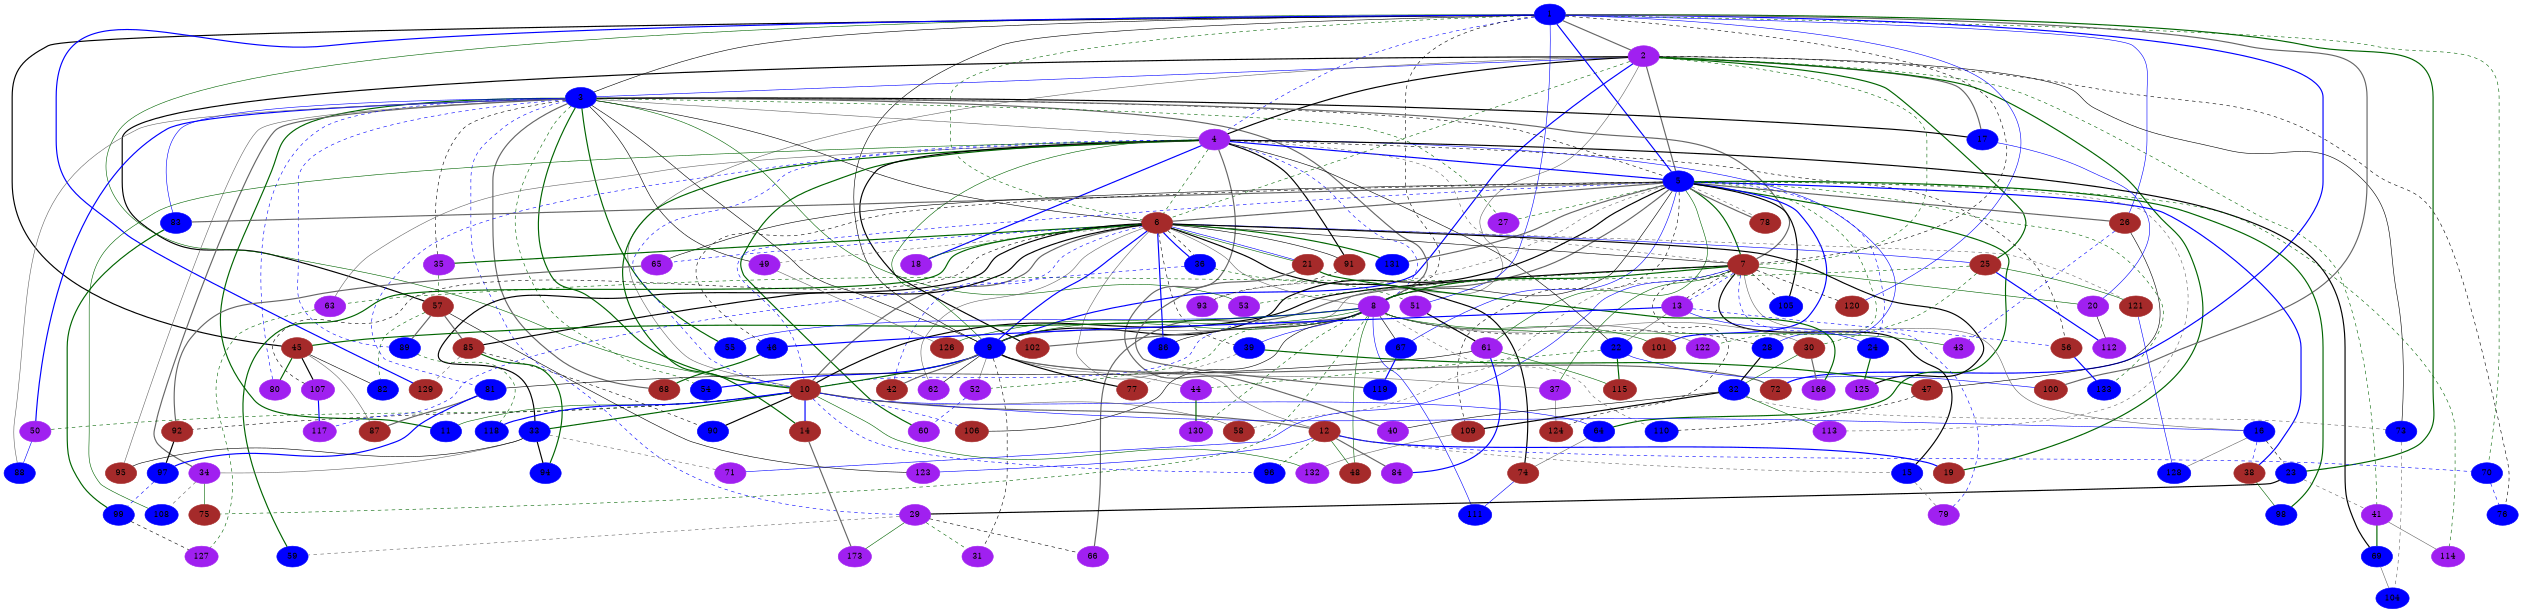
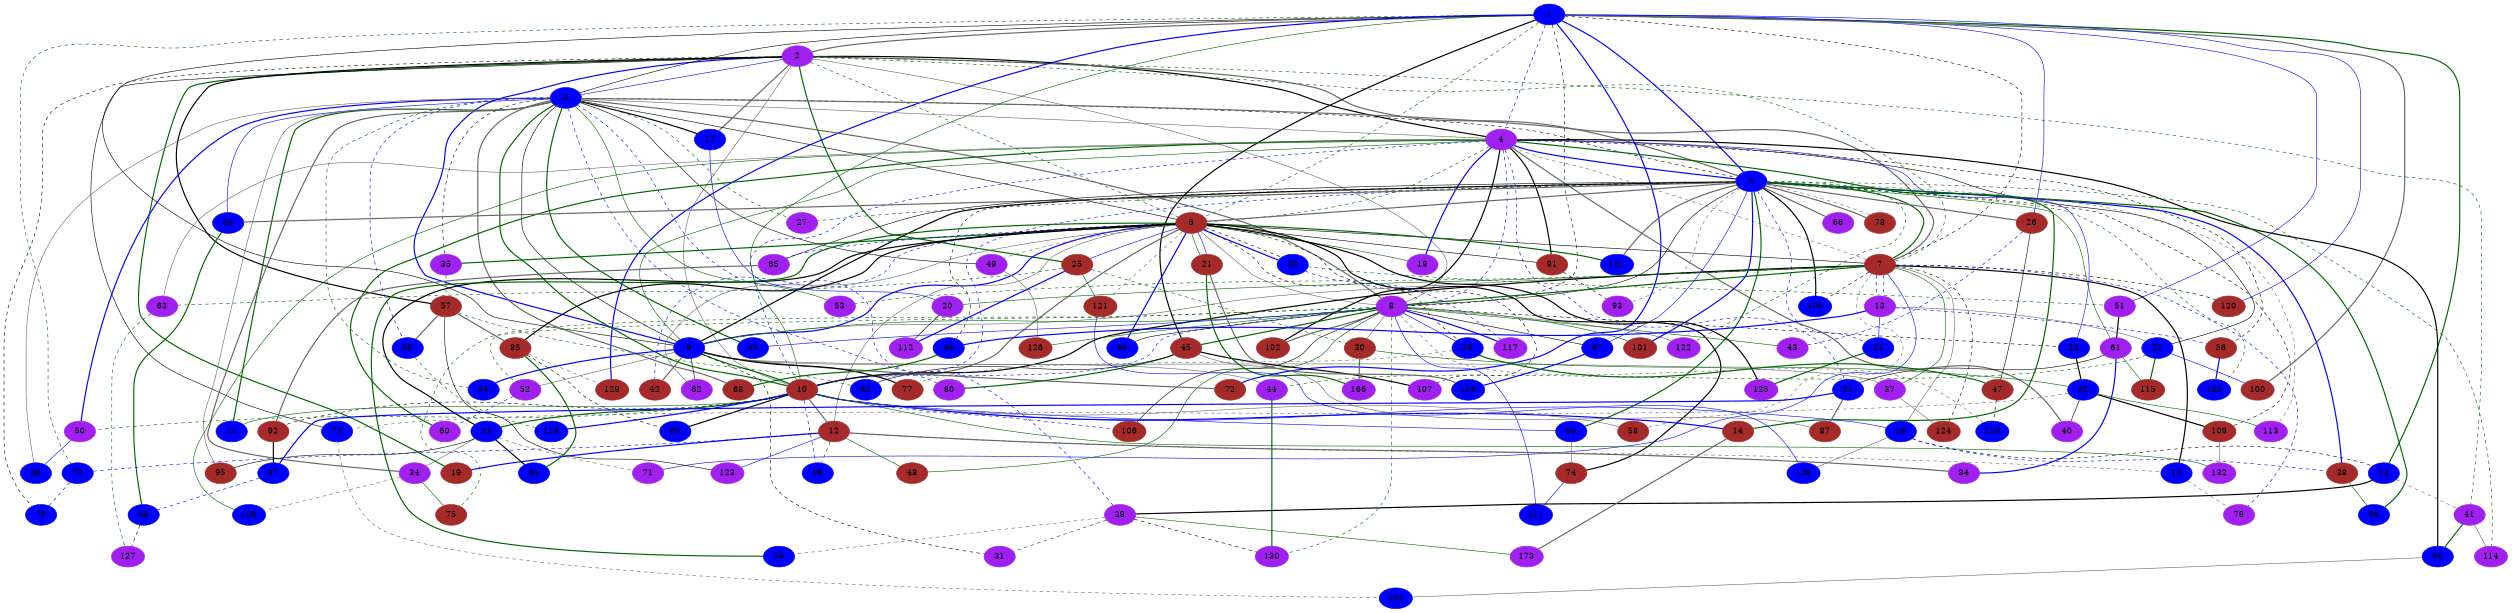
(319, 411) -> (1452, 325)
(1004, 536) -> (1196, 536)
